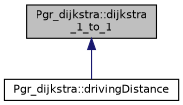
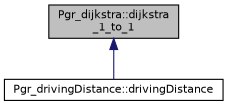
(92, 90) -> (114, 90)
